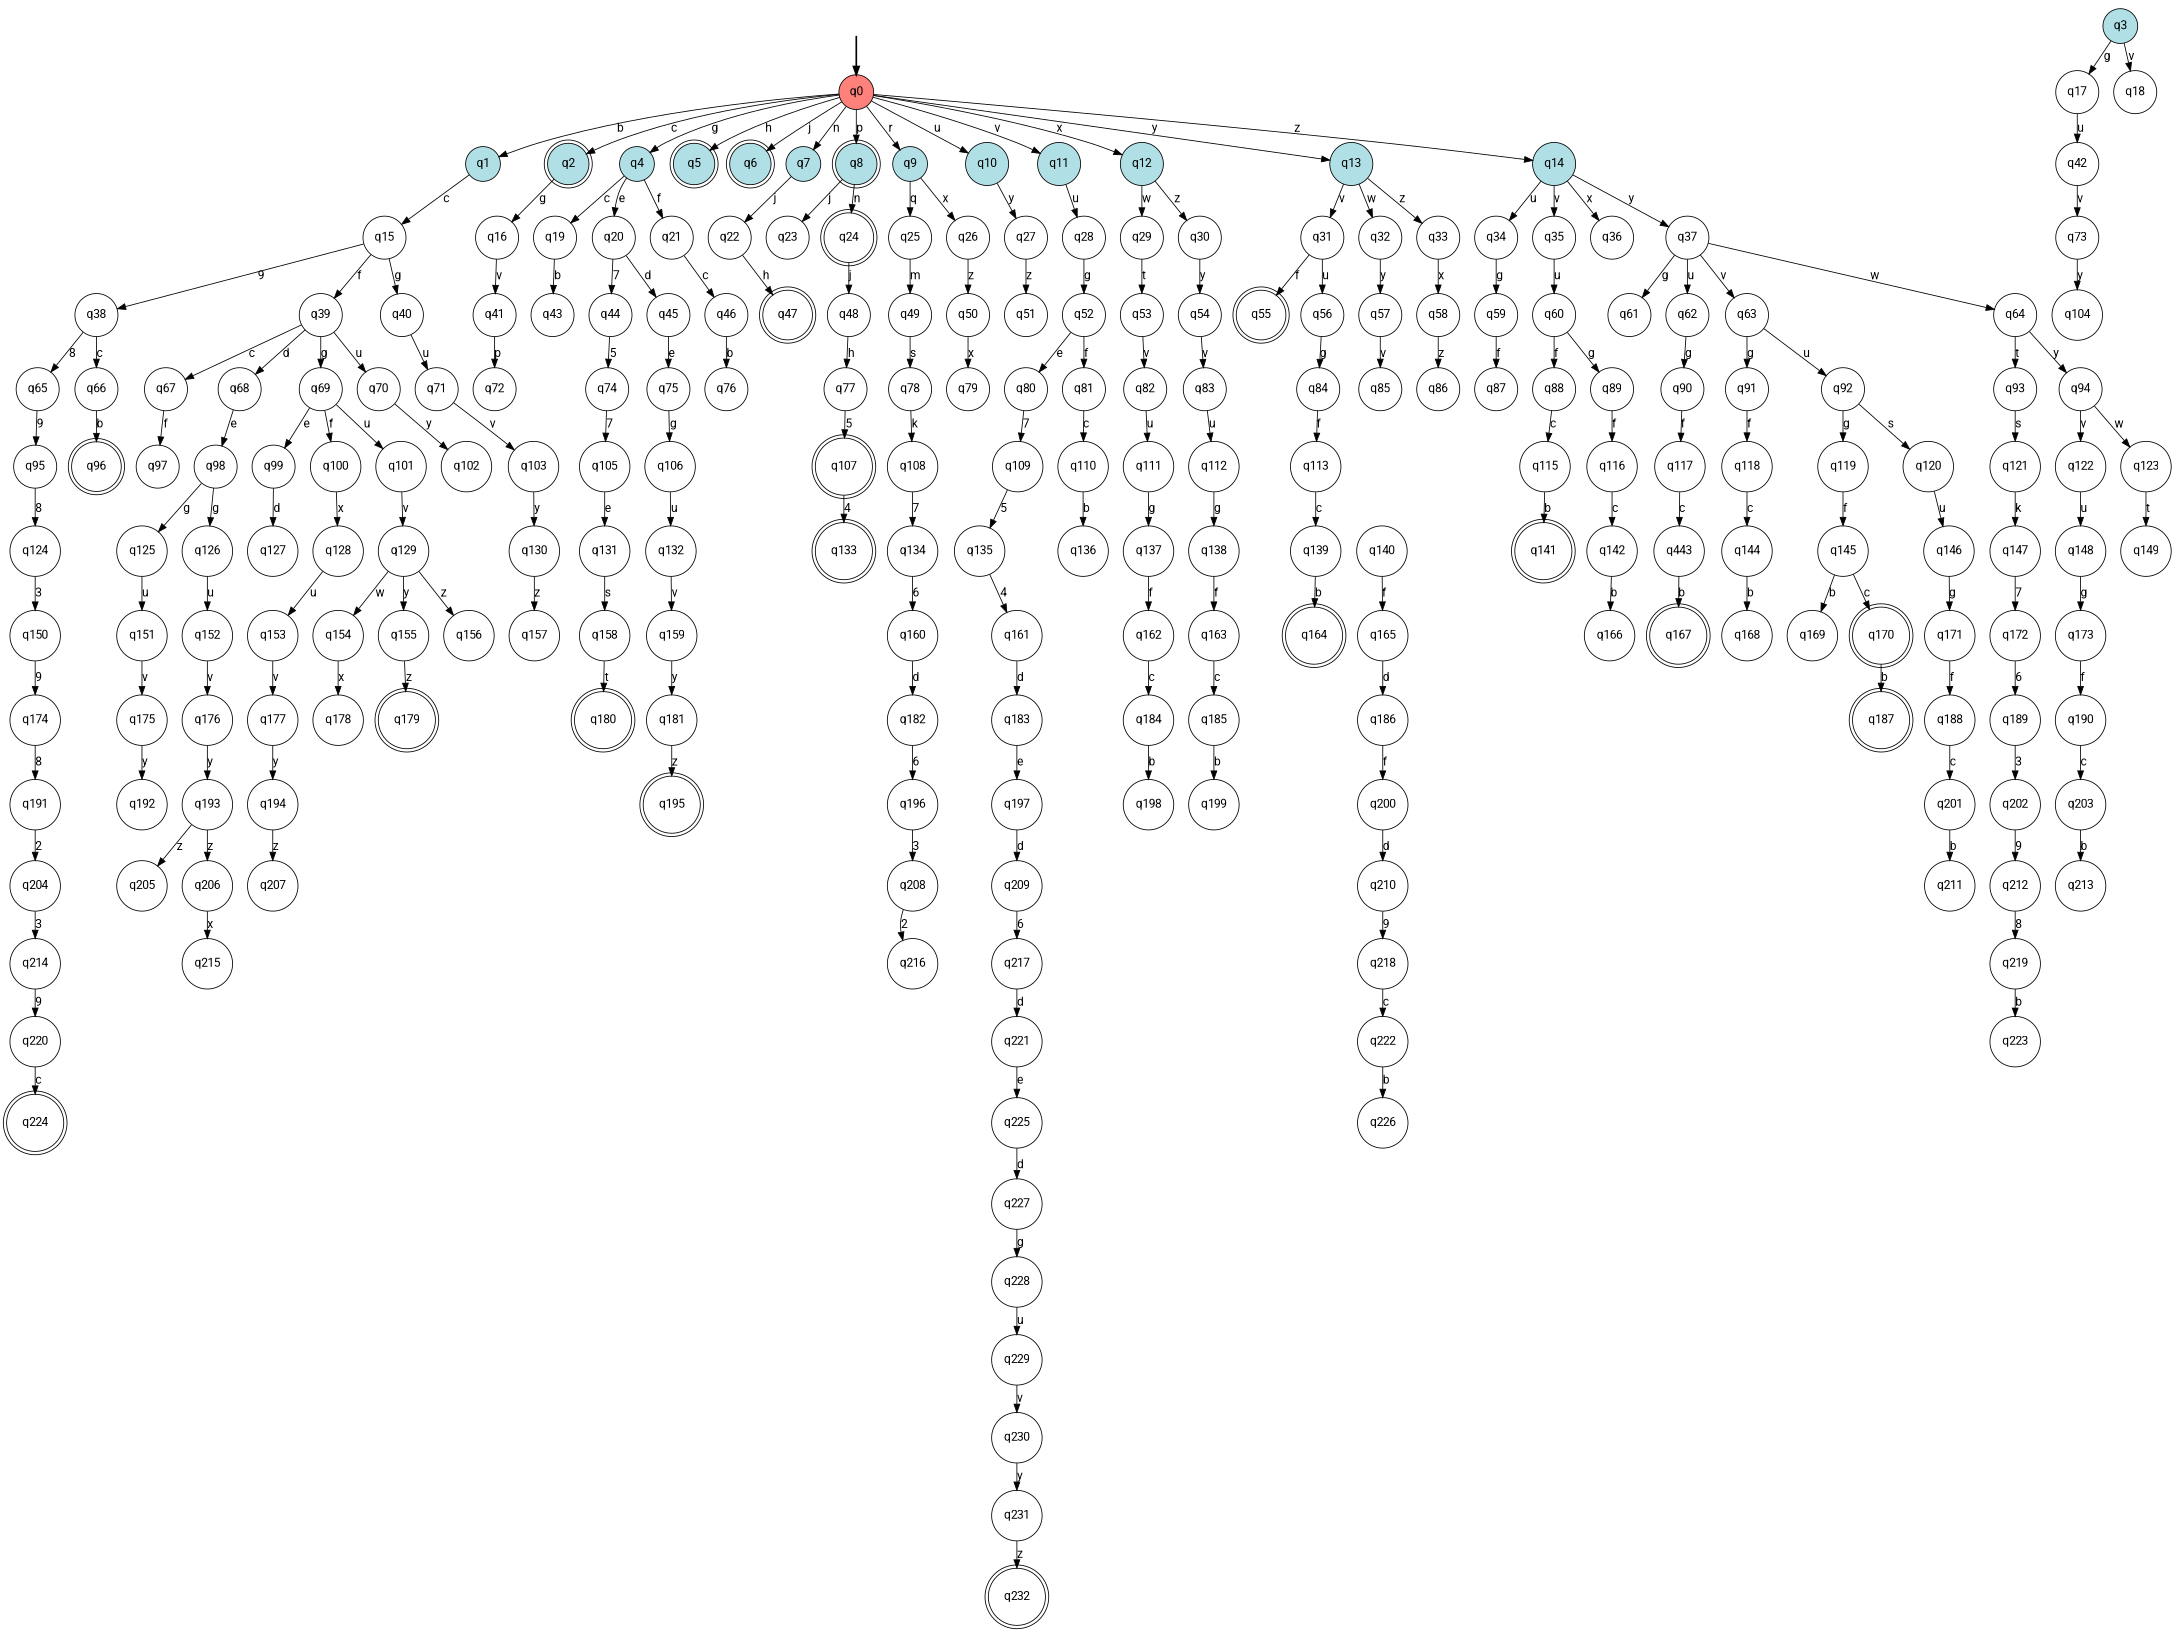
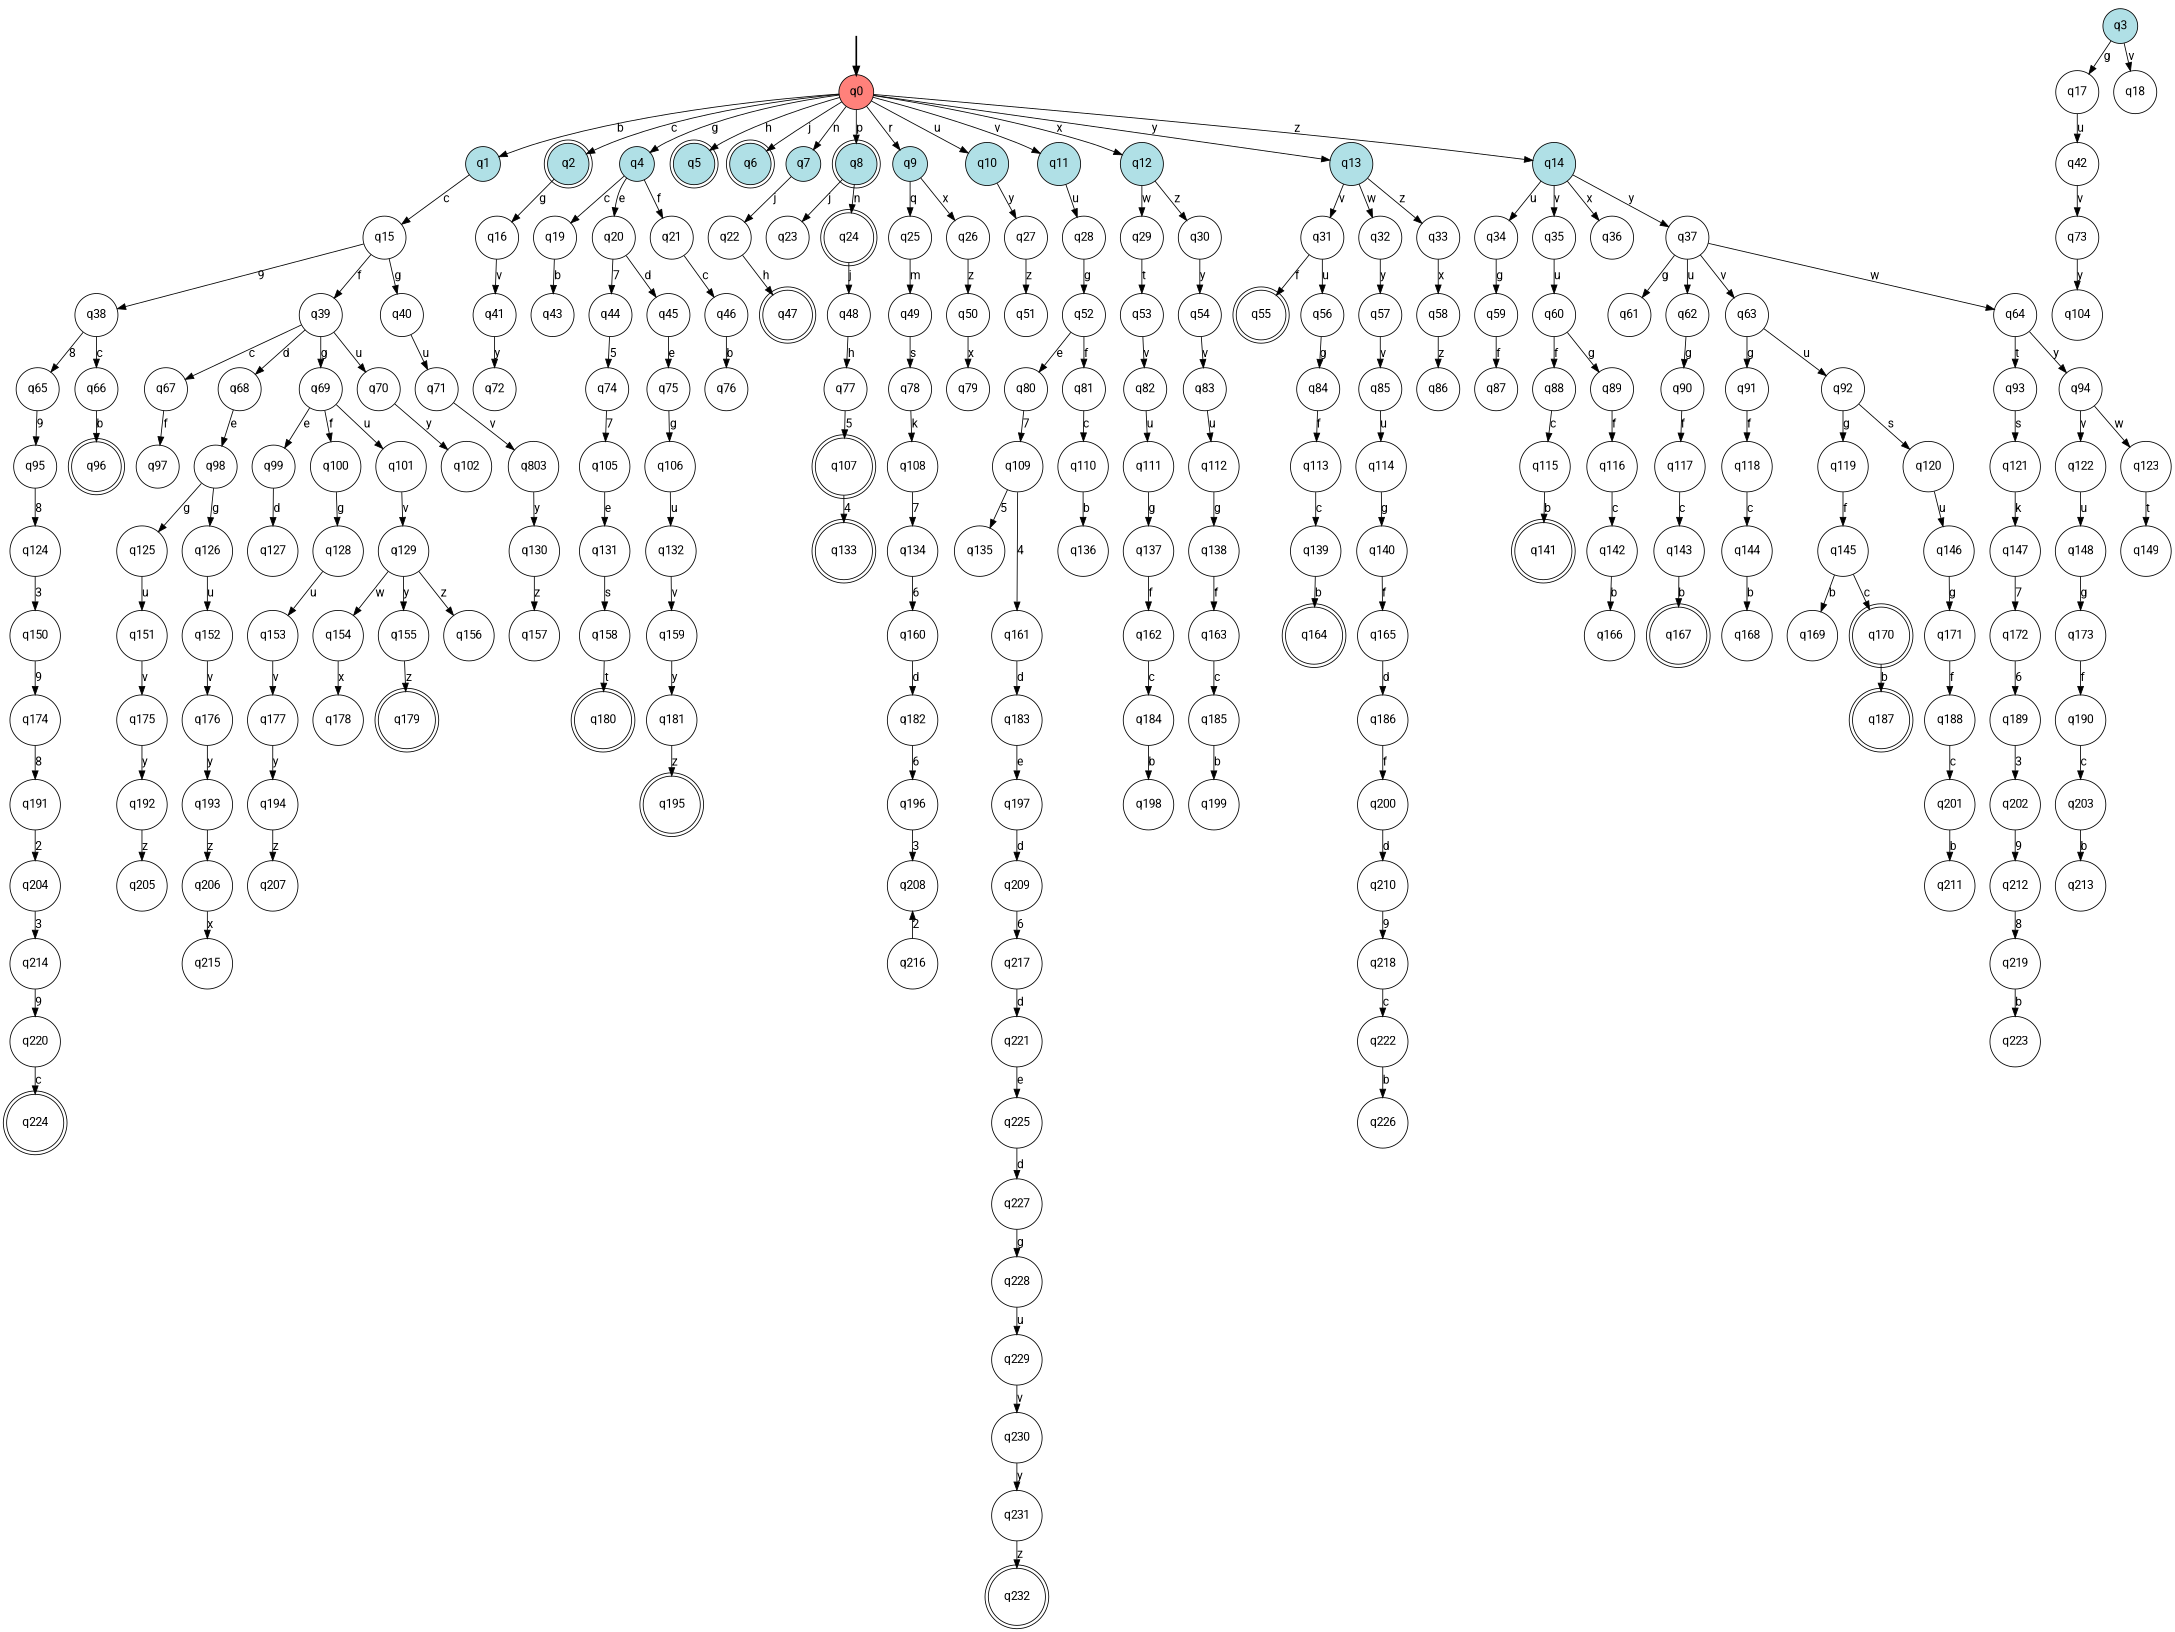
(497, 354) -> (497, 354)
(534, 467) -> (534, 467)
none -> (1381, 467)
(341, 509) -> (341, 509)
(1679, 551) -> (1679, 551)
(997, 589) -> (1017, 547)
(177, 842) -> (142, 841)
(901, 921) -> (913, 929)
